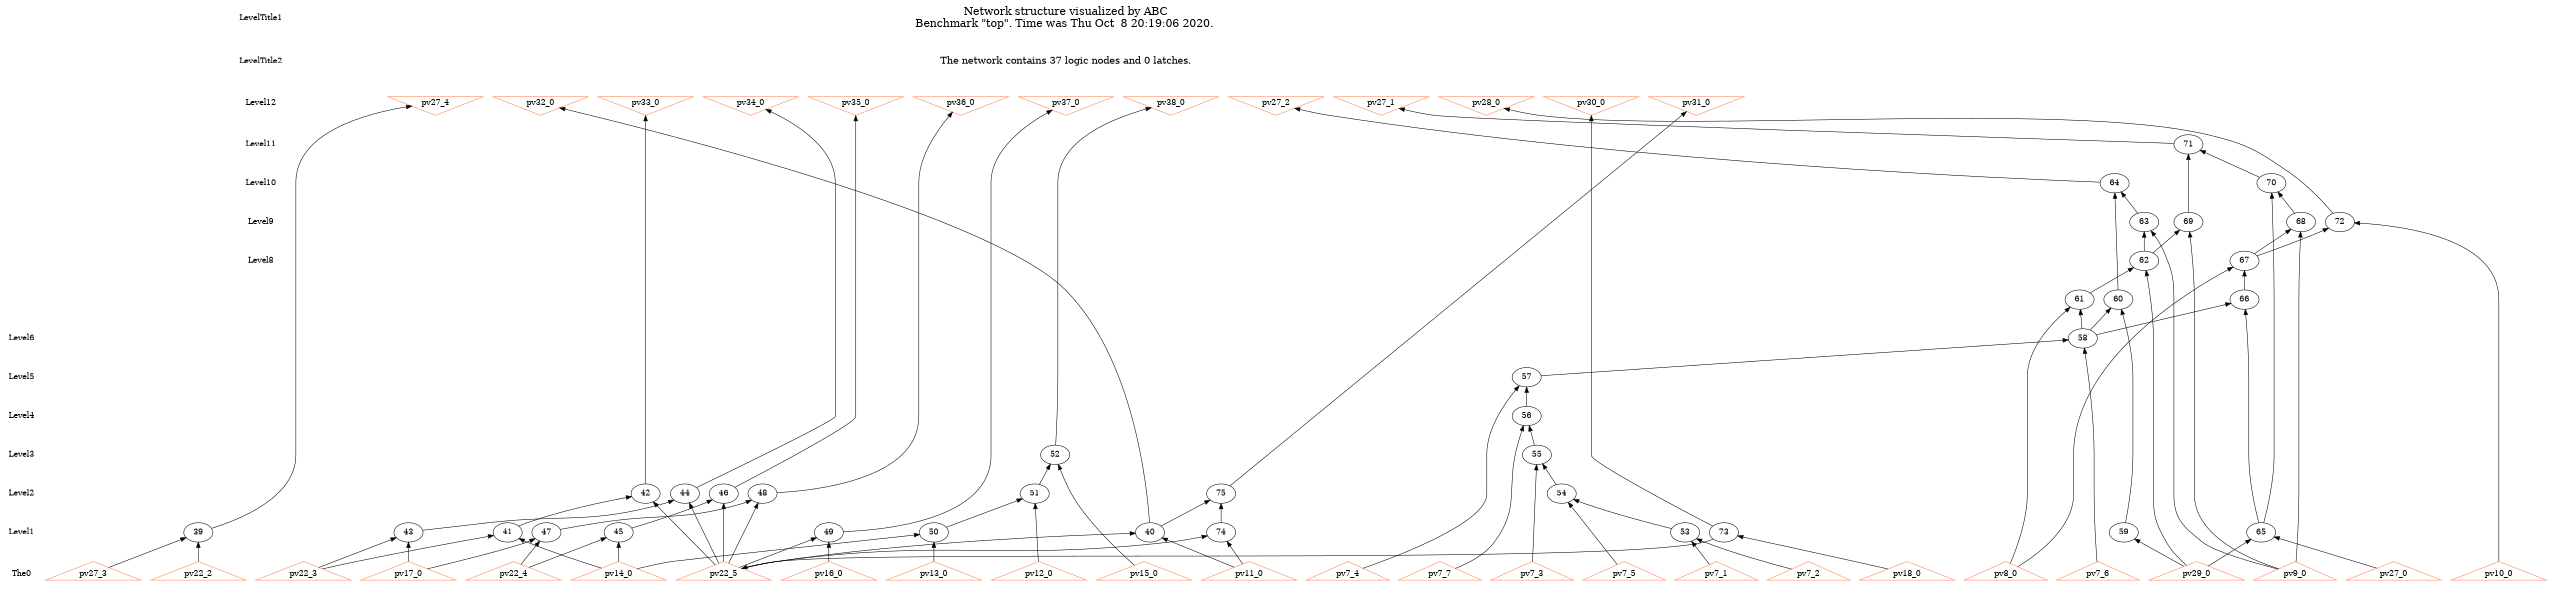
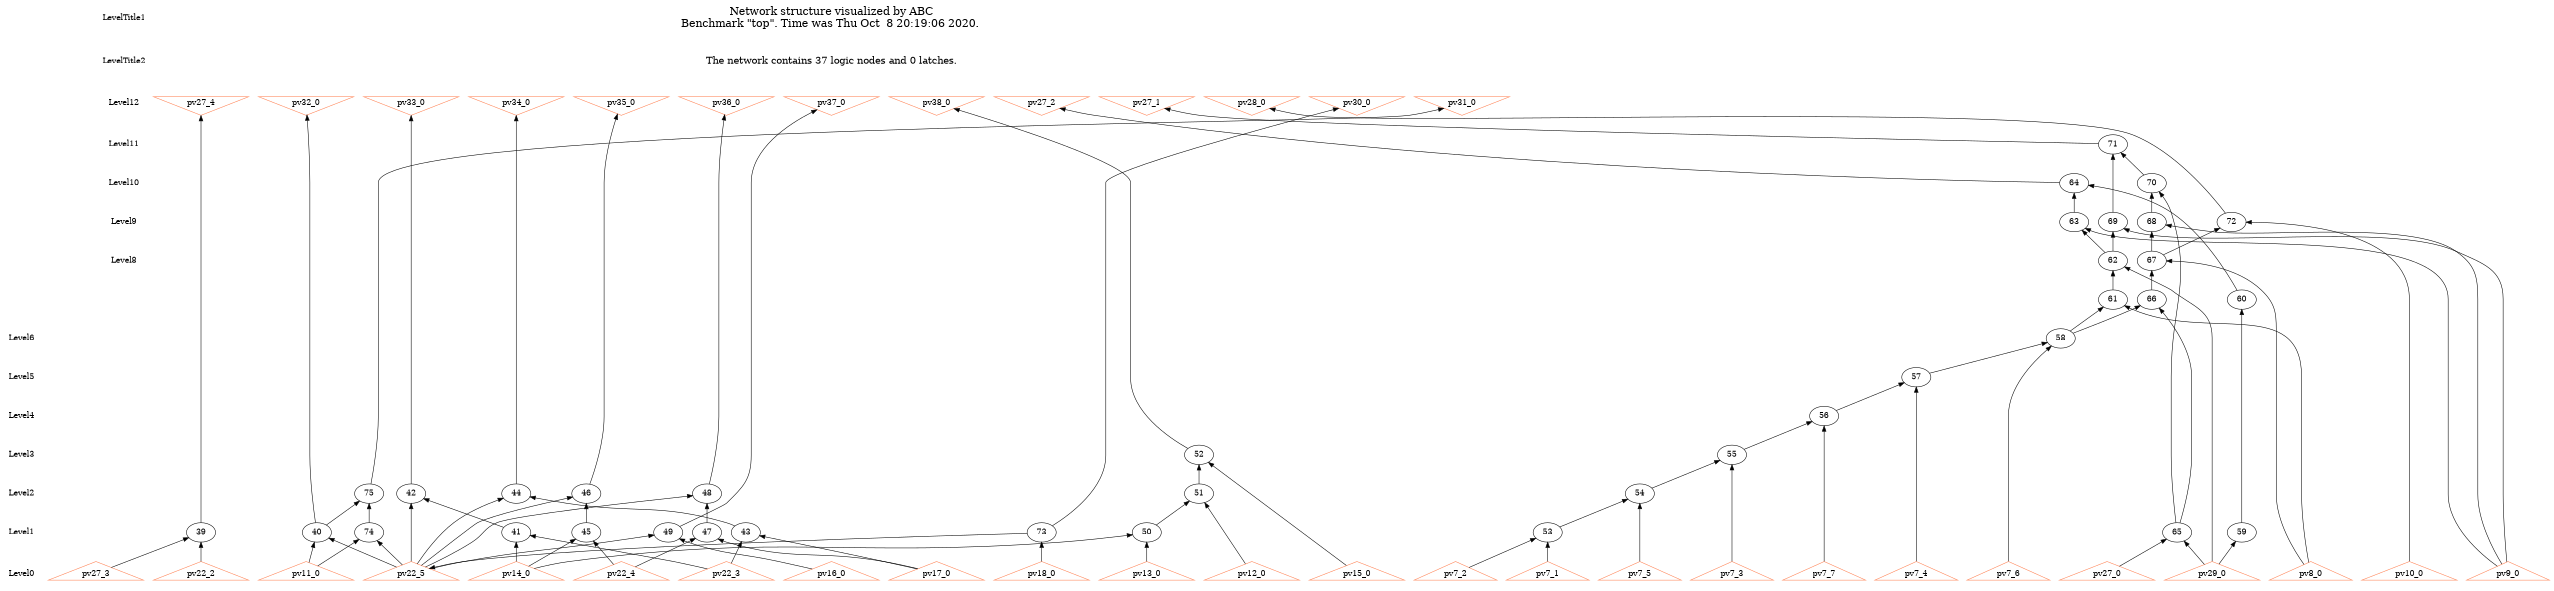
(2099, 321) -> none
(22, 574) -> (22, 574)
